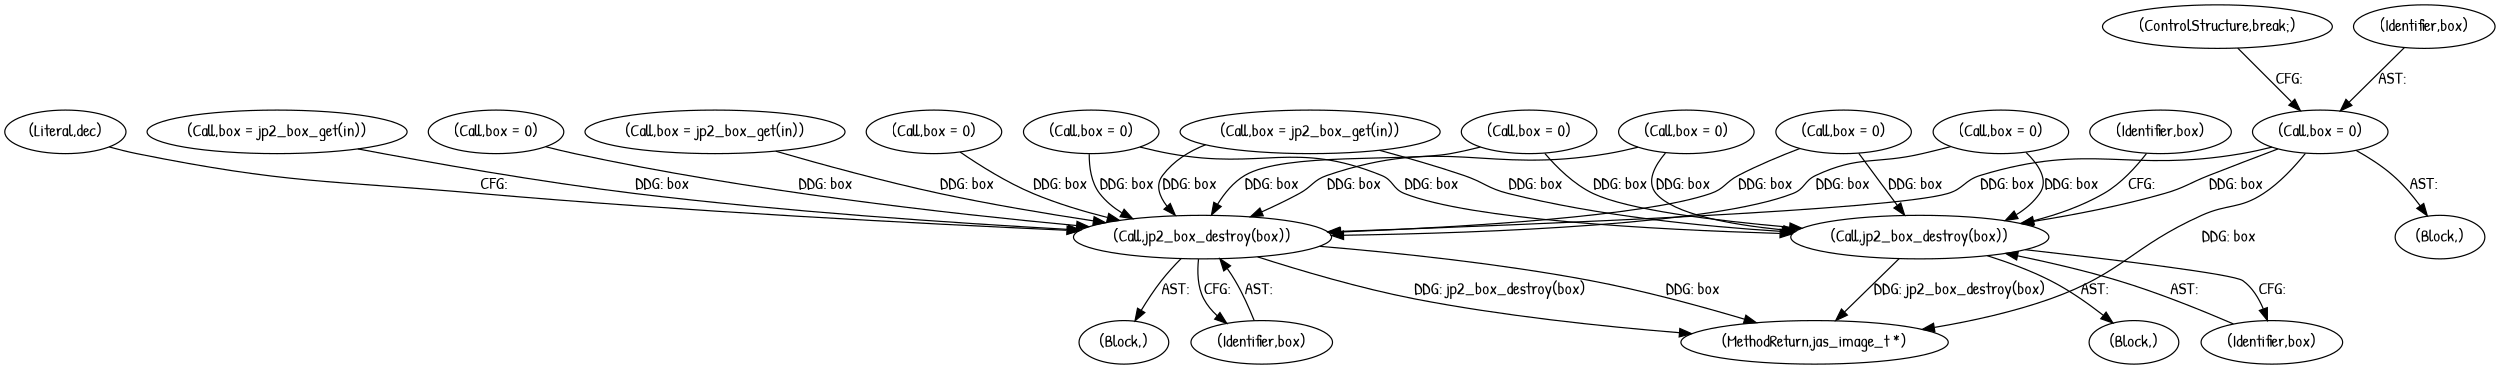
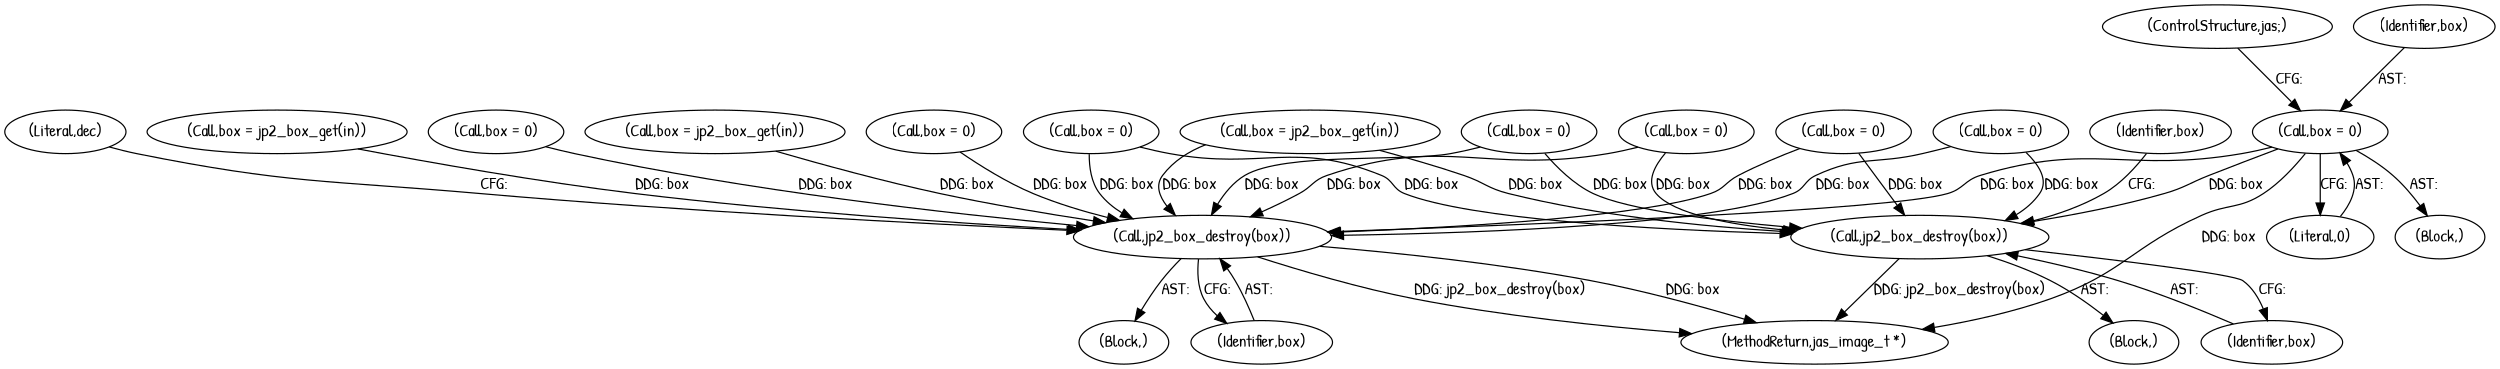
(2217, 27) -> (2217, 27)
none -> (2320, 237)
